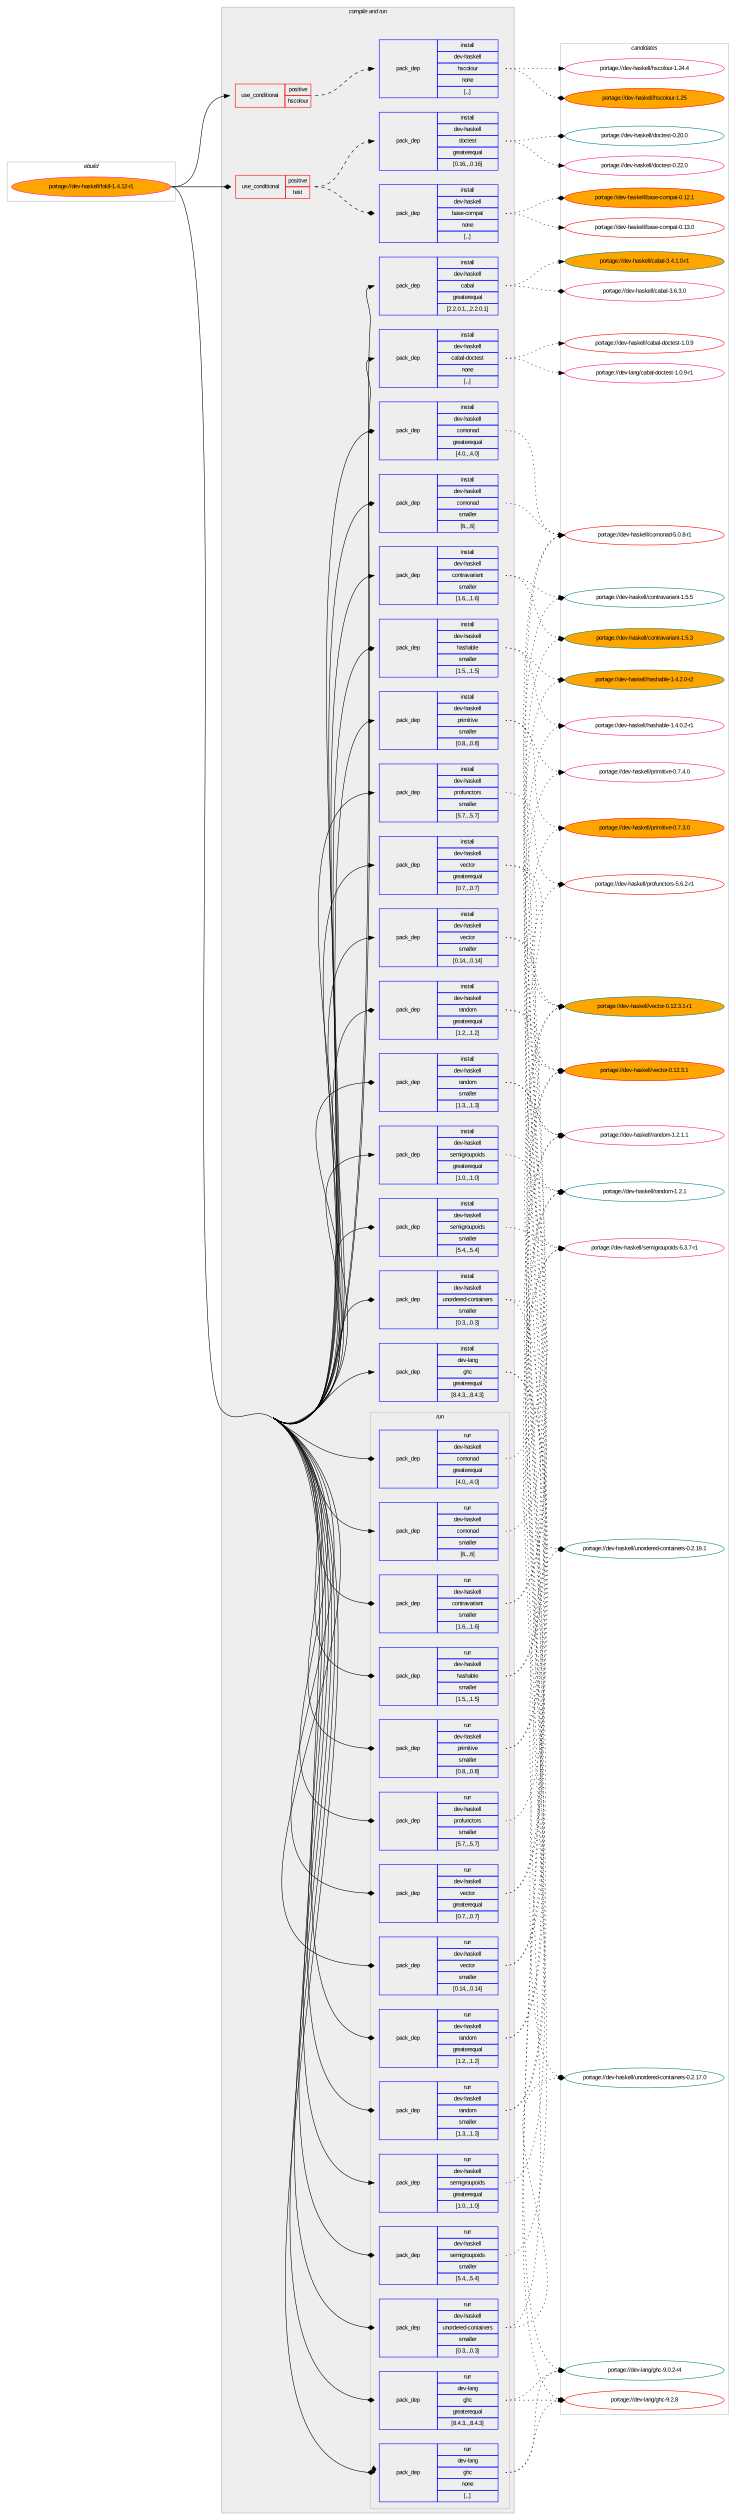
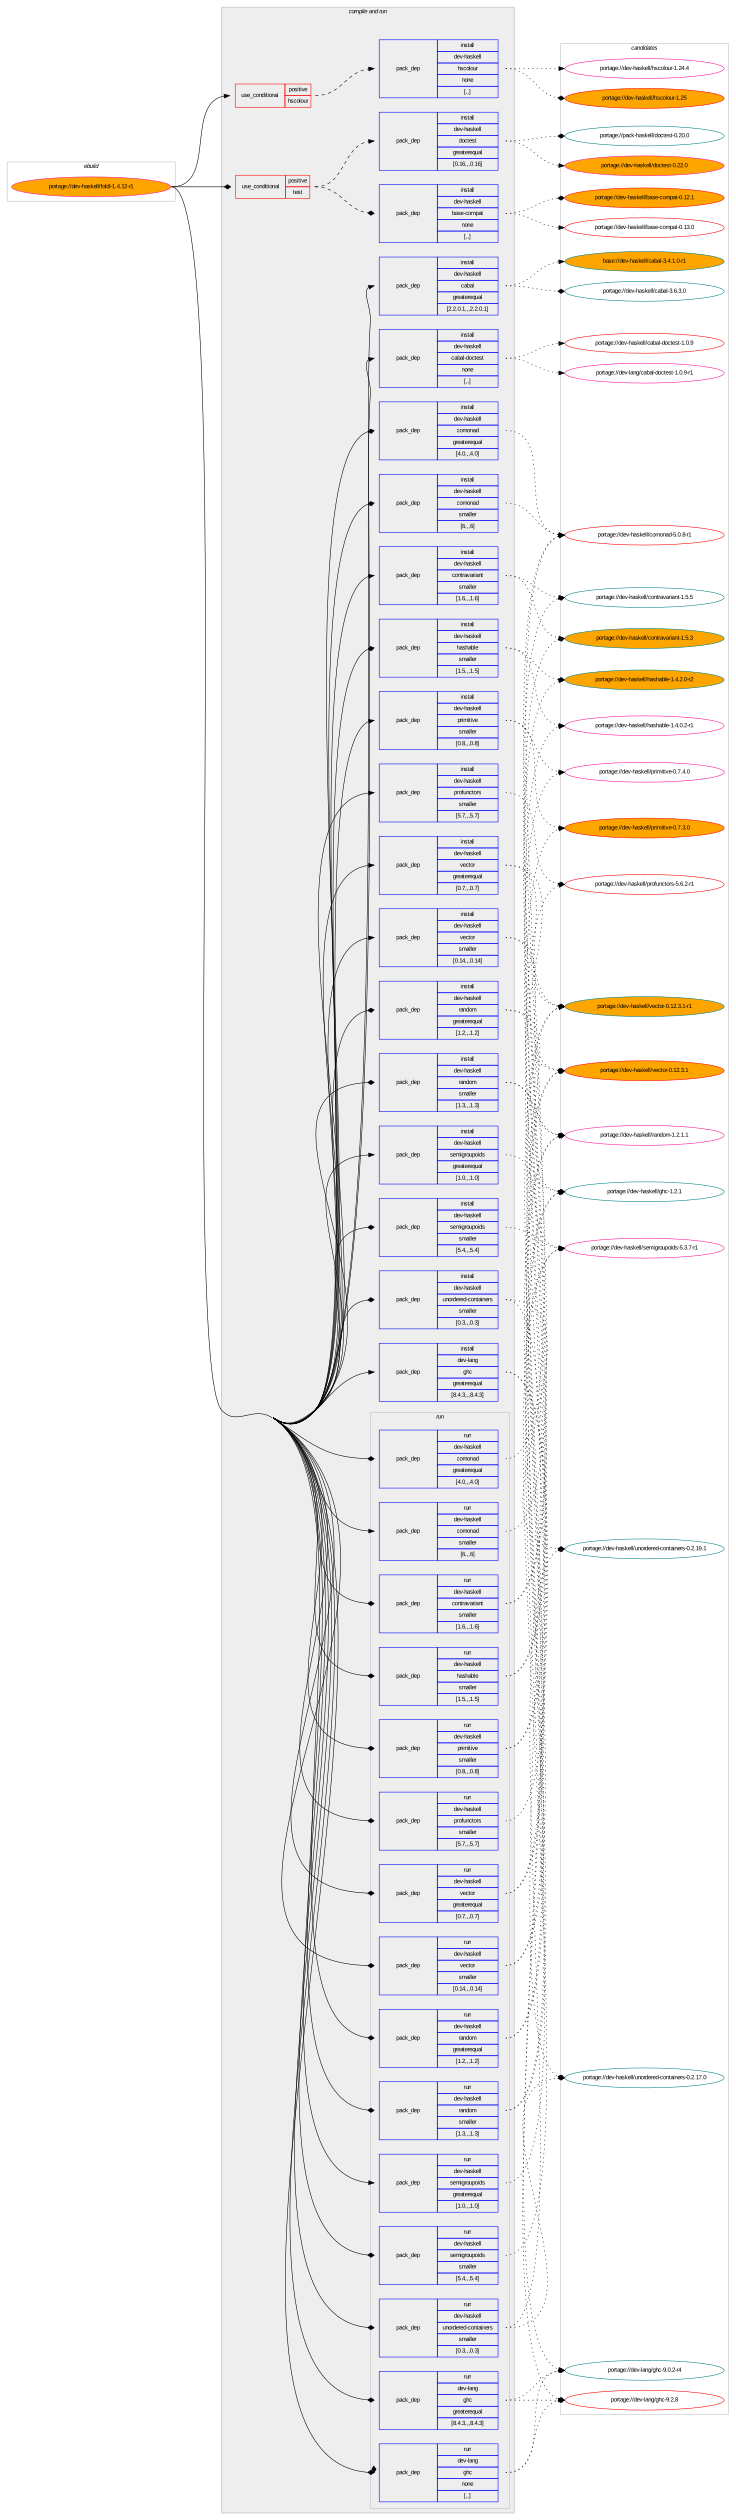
(645, 136) -> (645, 136)
(645, 166) -> (645, 166)
(645, 261) -> (645, 261)
(645, 291) -> (645, 291)
(645, 1192) -> (645, 1192)
